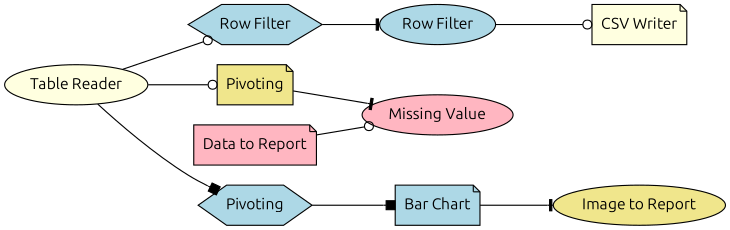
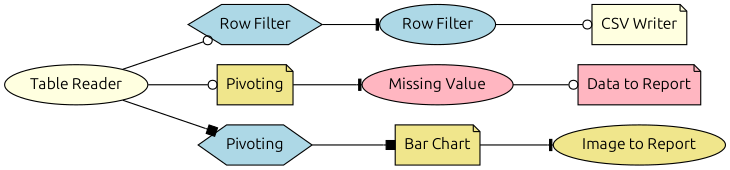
(340, 131) -> (541, 85)
(438, 205) -> (438, 145)
